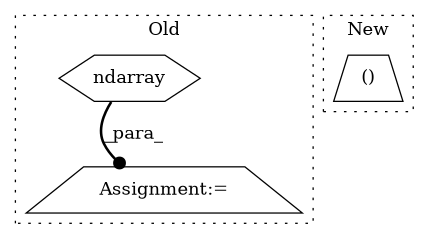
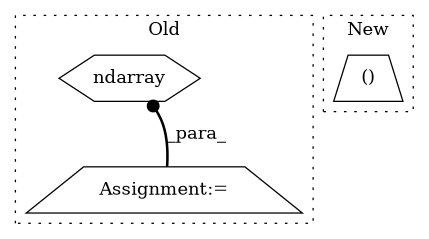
(101, 132) -> (166, 138)
